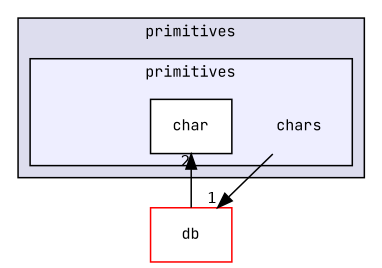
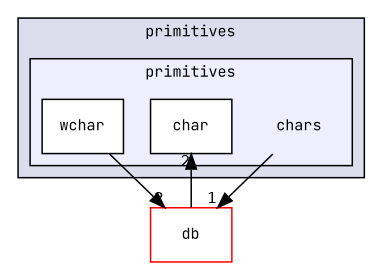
none -> (83, 126)
